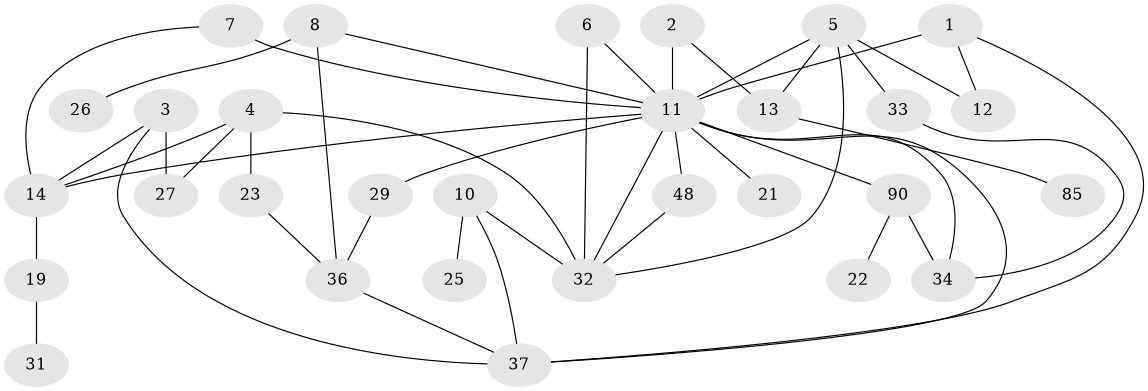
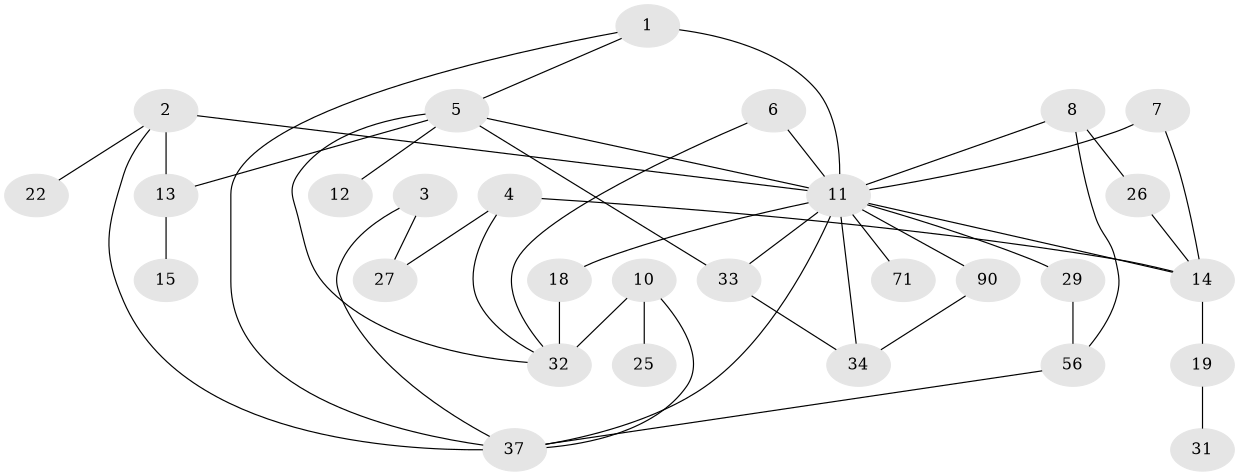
(967, 68) -> (552, 68)
(101, 153) -> (1170, 238)
(251, 196) -> none
(628, 196) -> (784, 238)
(684, 196) -> (559, 280)
(769, 196) -> (903, 280)
(1073, 196) -> (166, 280)
(879, 238) -> (101, 153)
(338, 280) -> (1073, 365)
none -> (198, 385)
